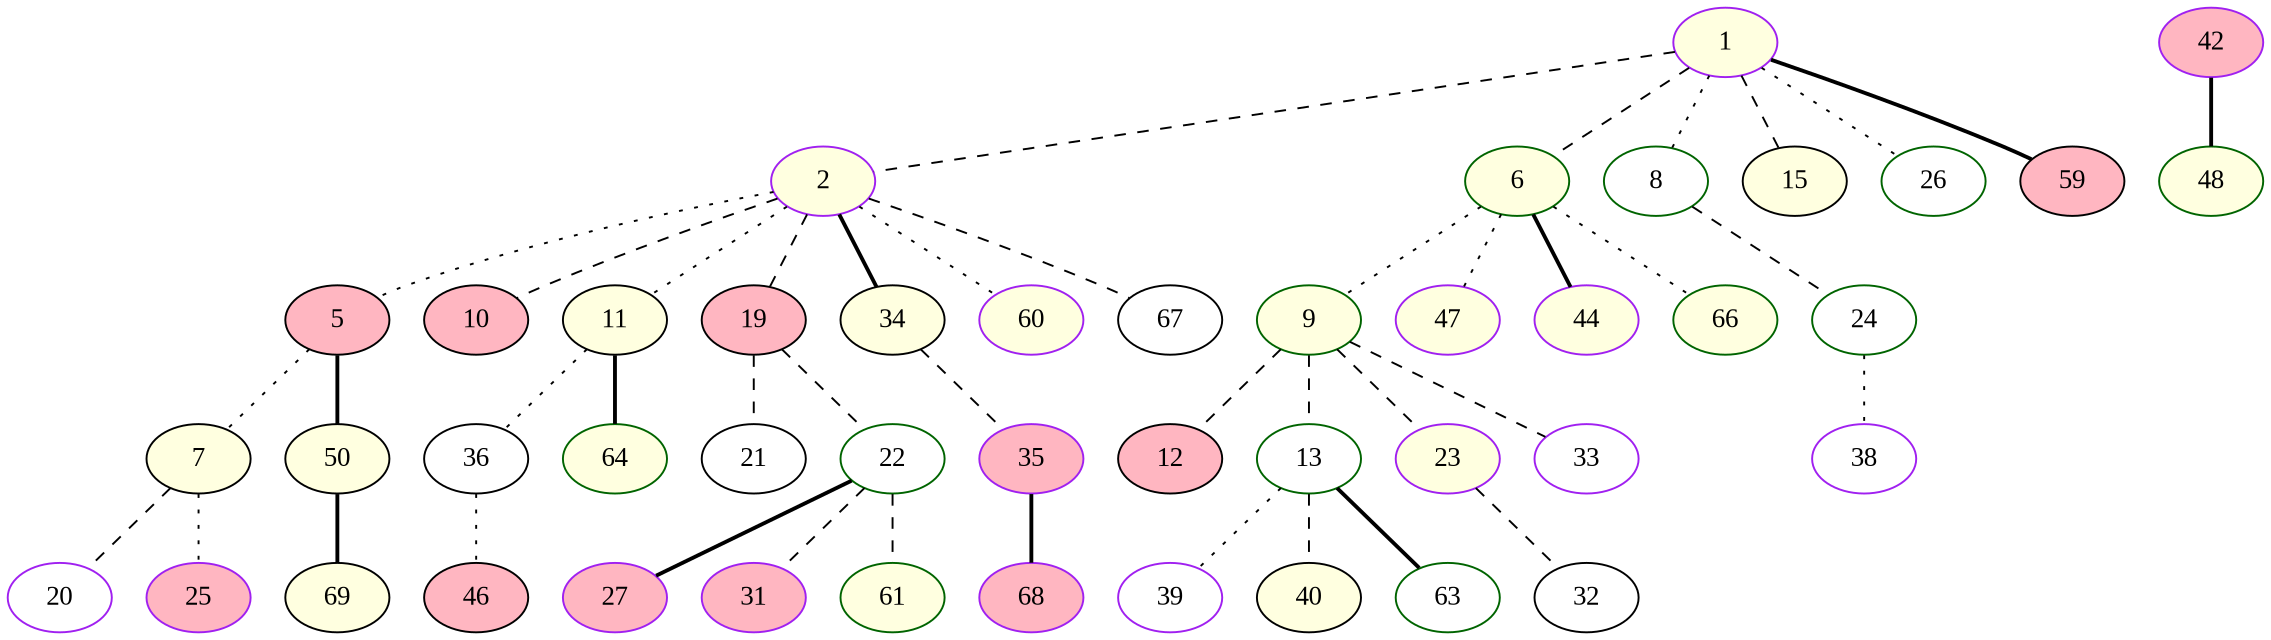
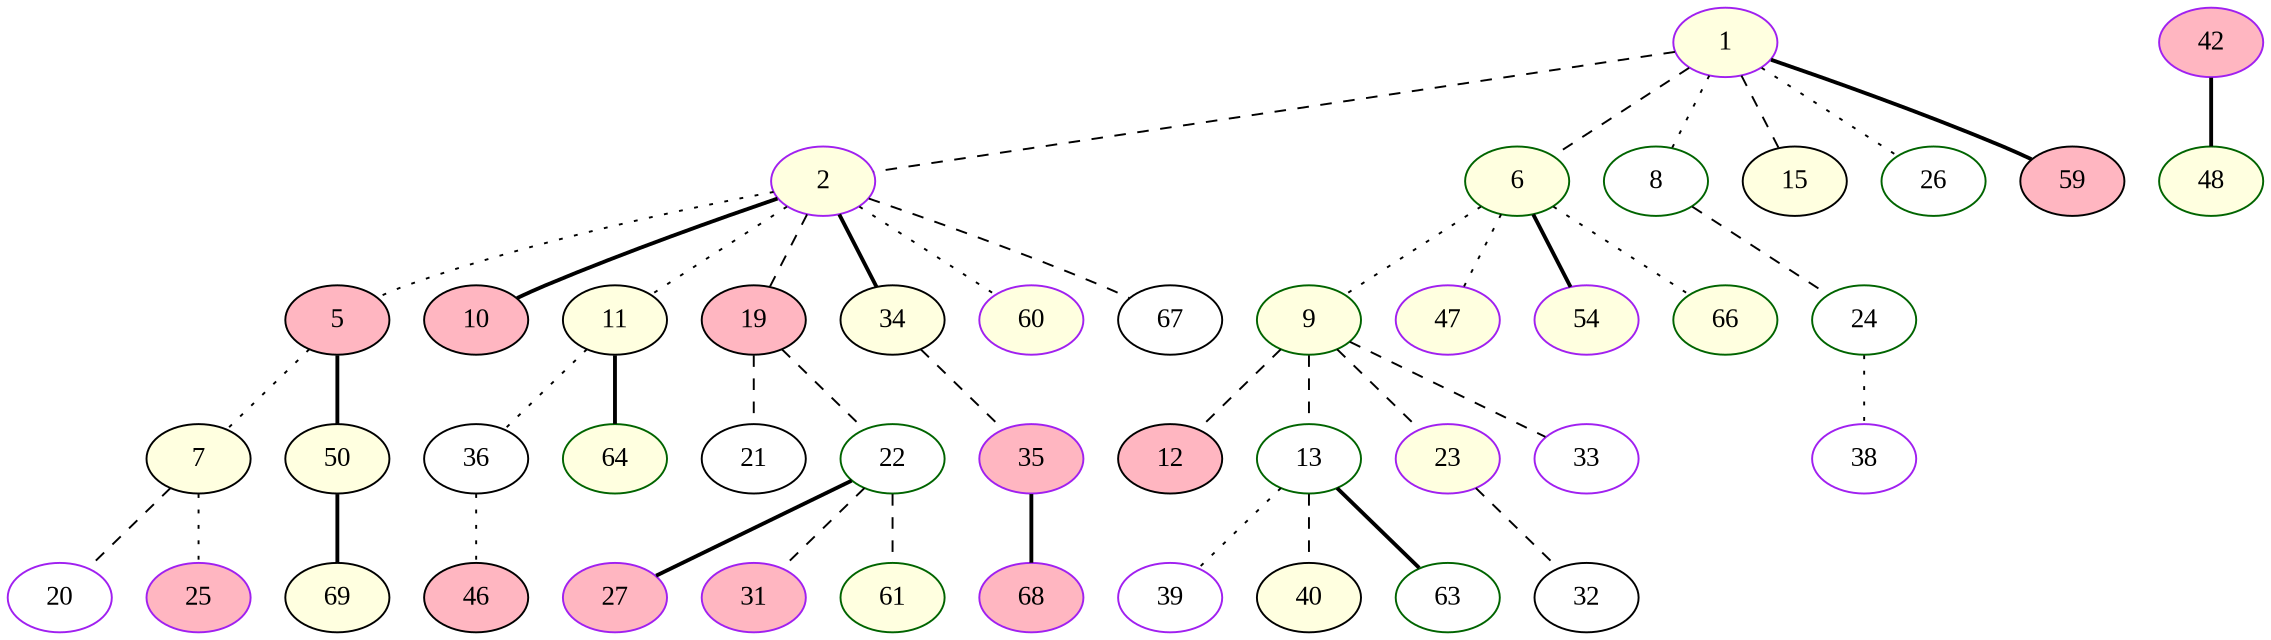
(646, 246) -> (646, 246)
(1587, 320) -> (1587, 320)
